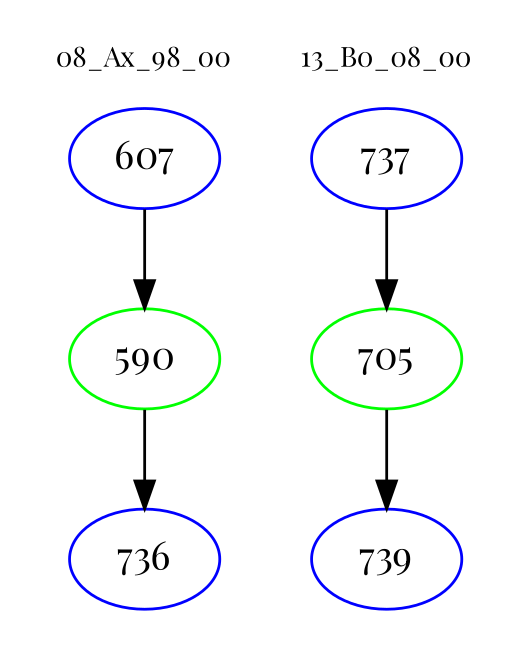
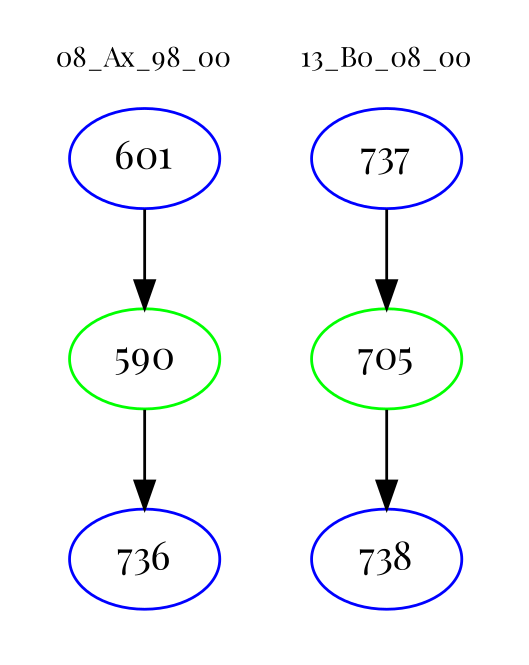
(145, 159) -> (145, 159)
(387, 559) -> (387, 559)
